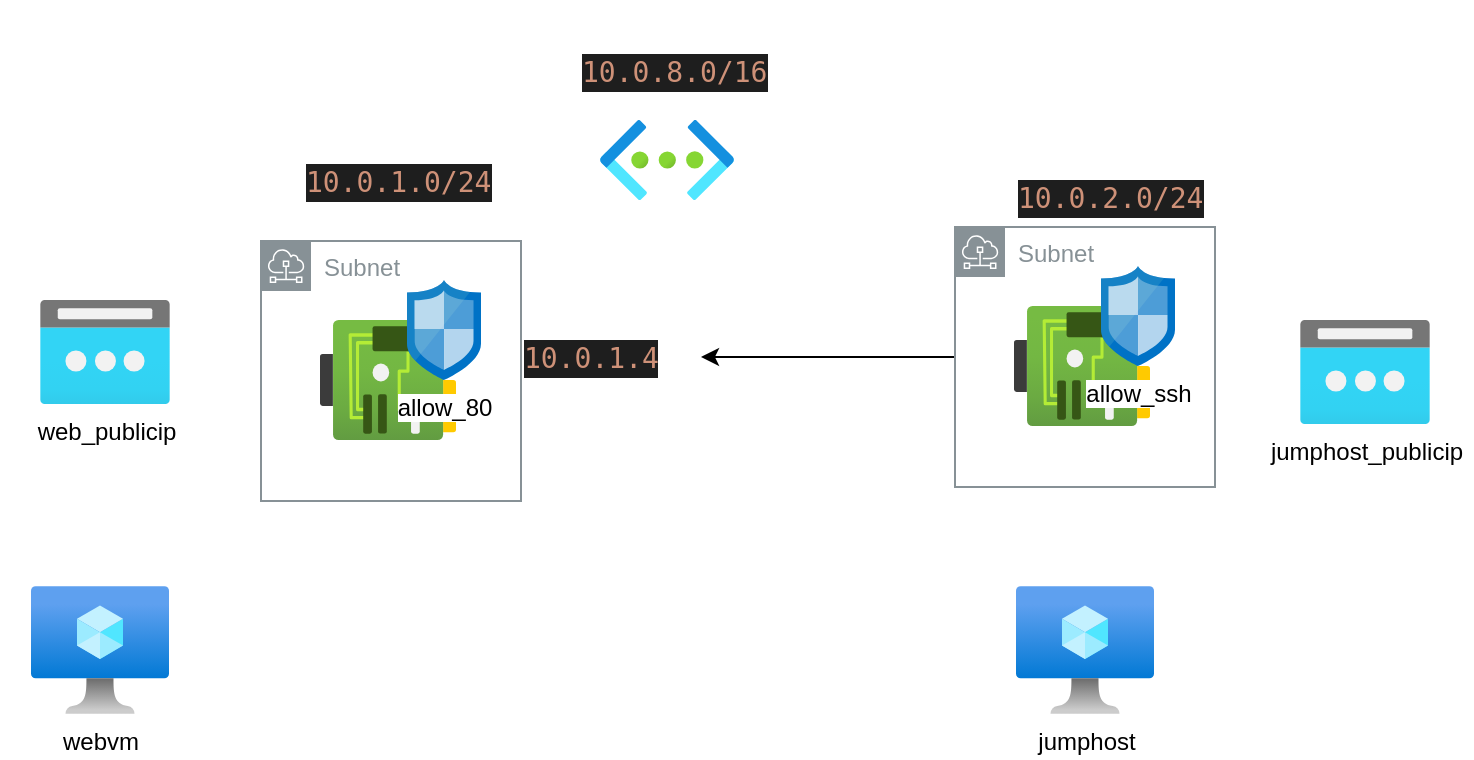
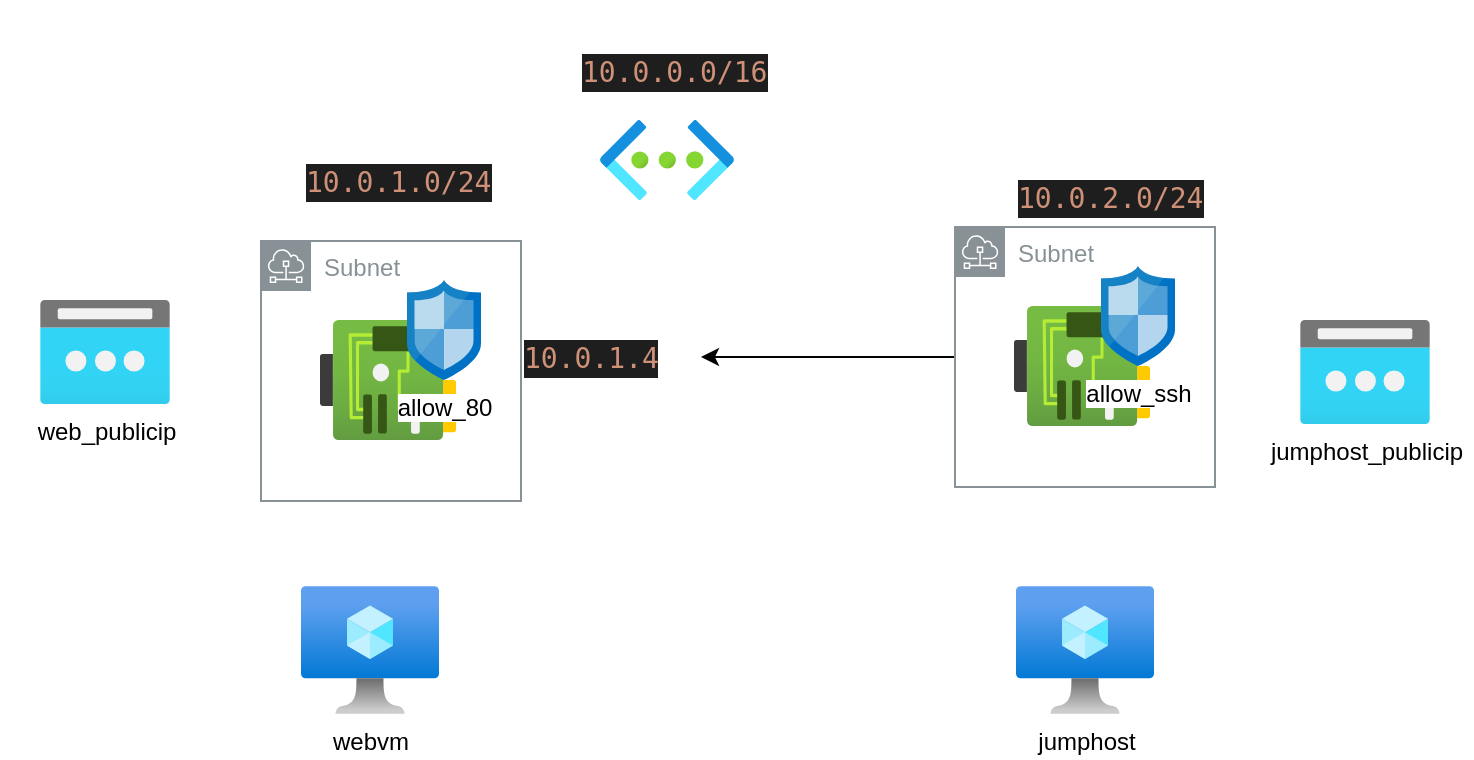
(648, 69) -> (648, 69)
(101, 651) -> (371, 651)
